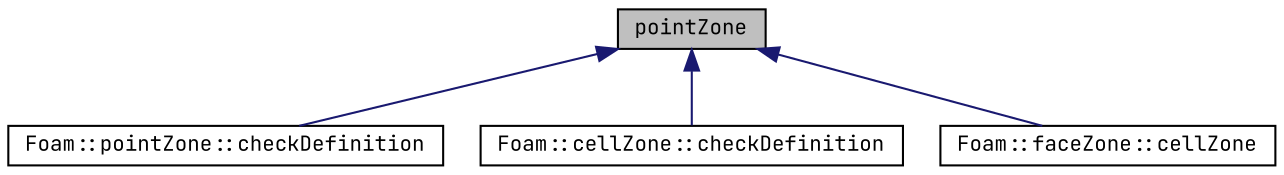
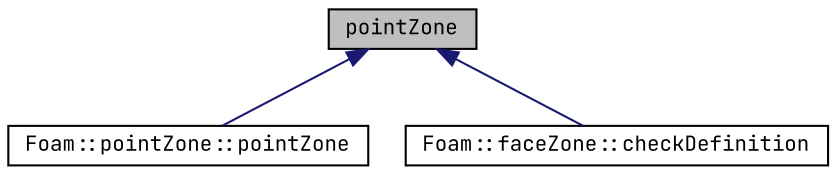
(226, 146) -> (188, 146)
(692, 146) -> none
(1108, 146) -> (617, 146)
